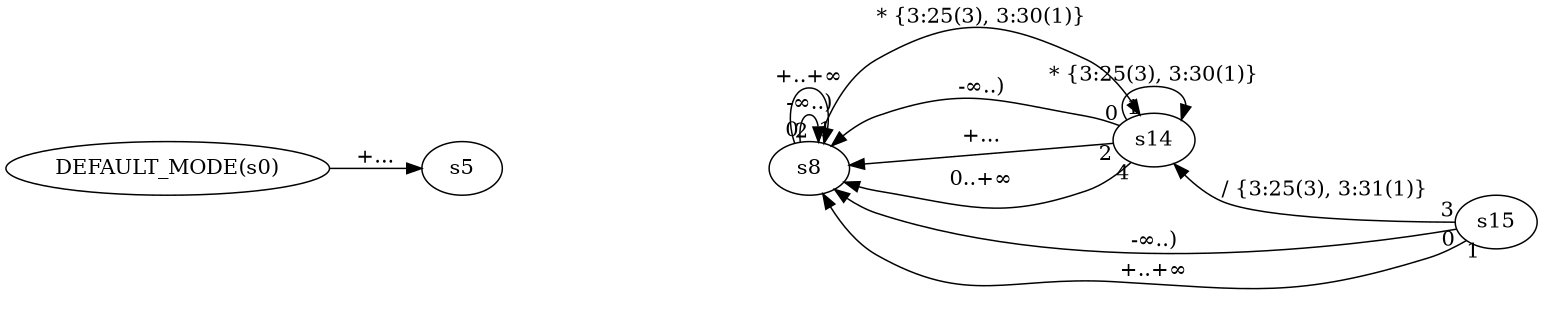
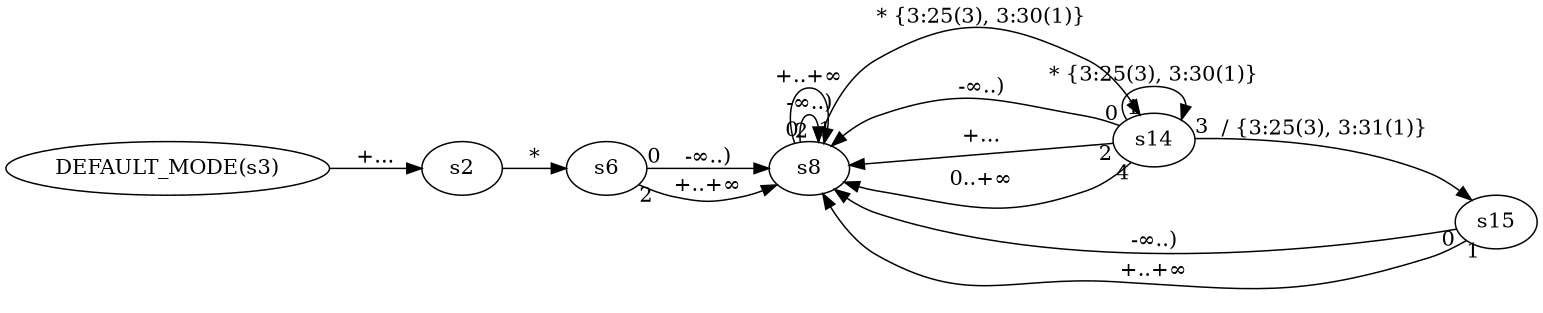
(168, 168) -> (168, 168)
(462, 168) -> (462, 168)
none -> (607, 168)
(1315, 217) -> (1331, 148)
